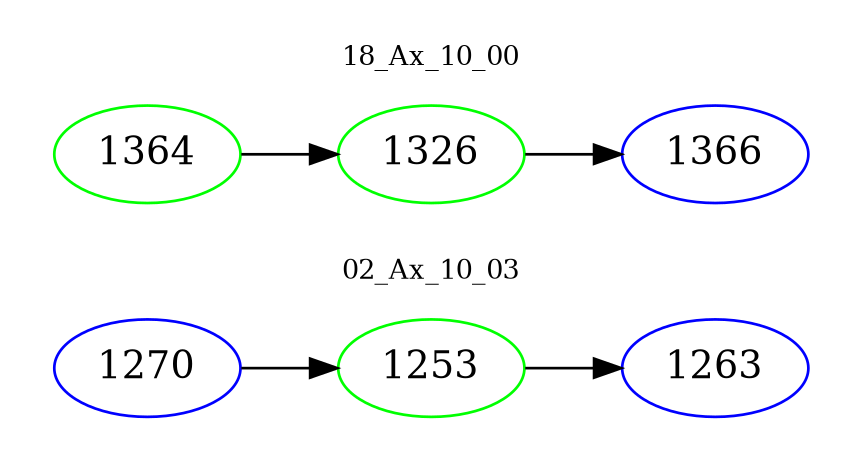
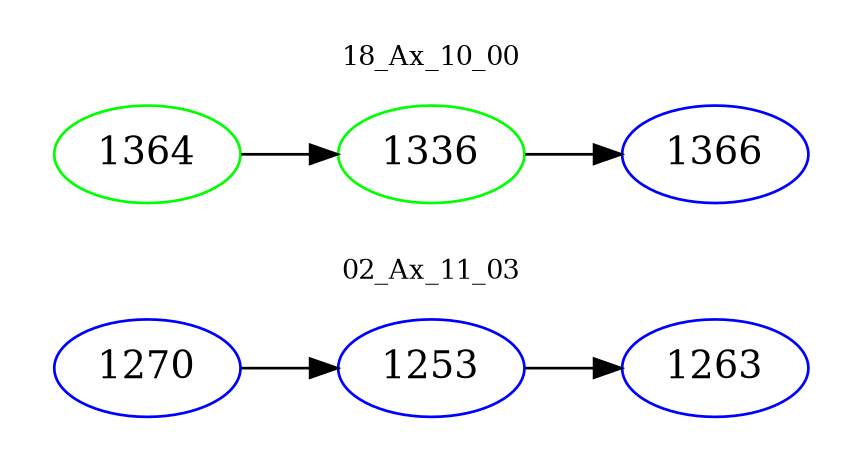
(431, 154) -> (431, 154)
(431, 272) -> (431, 272)
(431, 368) -> (431, 368)
